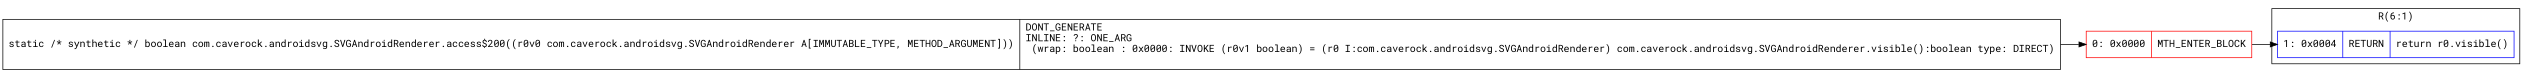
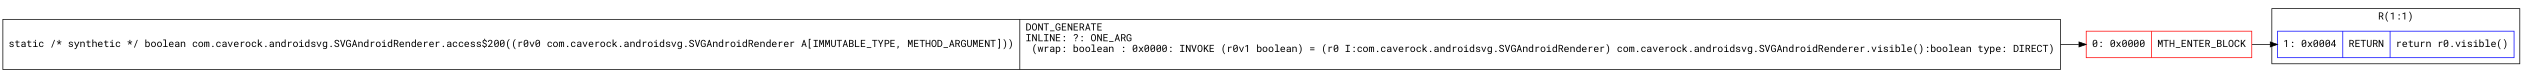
(2396, 17) -> (2396, 17)
